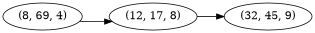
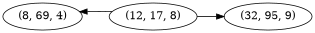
(268, 17) -> (268, 17)
(92, 22) -> (100, 11)
